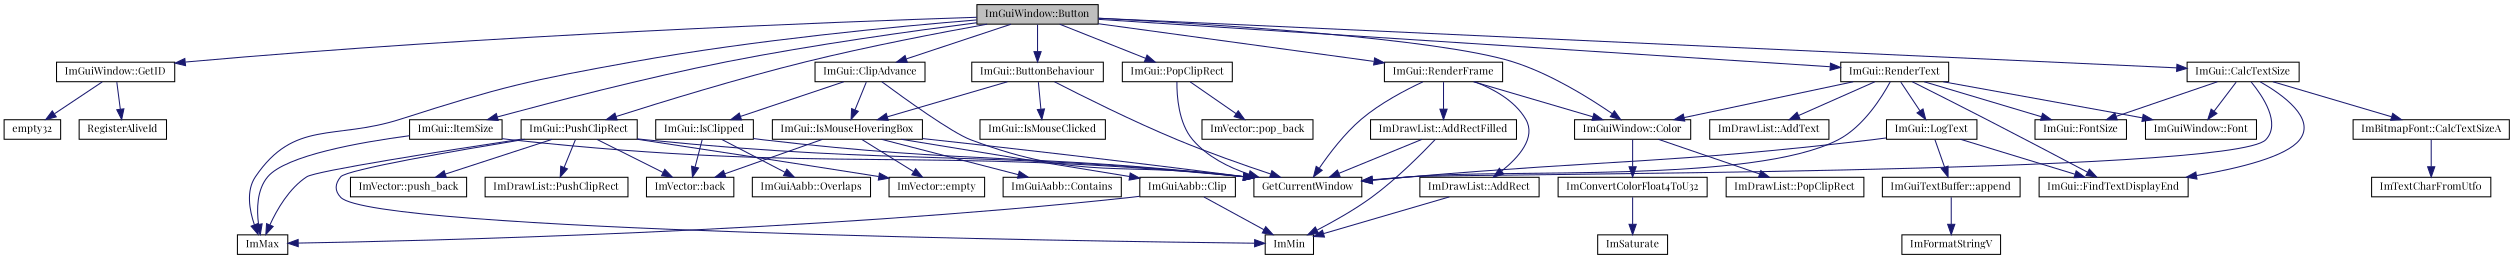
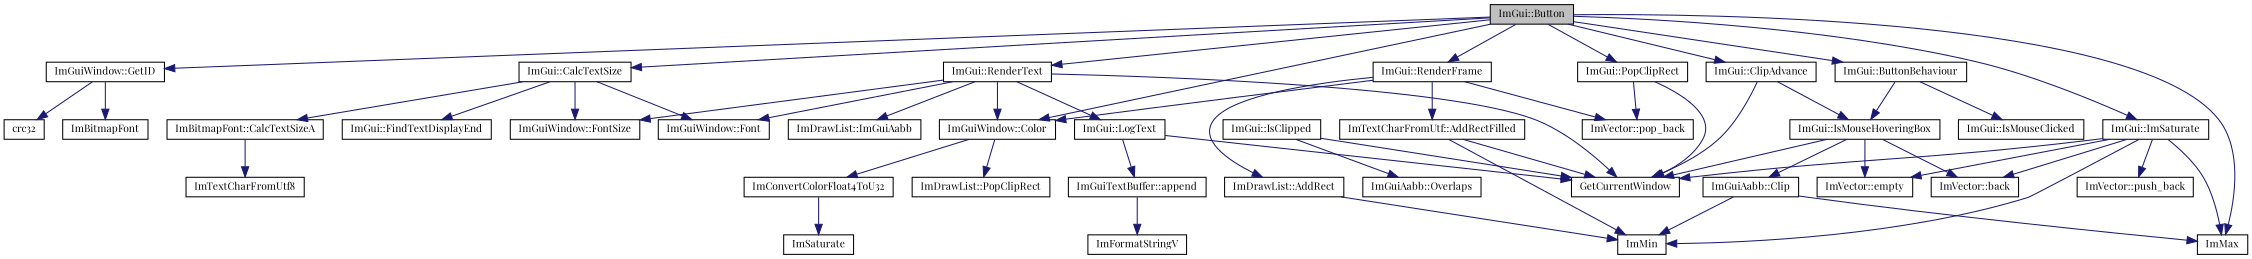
(1038, 14) -> (1532, 14)
(792, 99) -> none
(1364, 117) -> (1530, 99)
(2000, 127) -> none
(32, 130) -> (24, 130)
(123, 130) -> (105, 130)
(456, 130) -> none
(579, 130) -> (2156, 130)
(1444, 130) -> (1432, 130)
(1769, 130) -> (855, 130)
(2081, 130) -> (575, 130)
(1161, 133) -> none
(699, 153) -> none
(2018, 157) -> none
(1852, 170) -> none
(557, 187) -> none
(1062, 187) -> none
(2431, 187) -> (245, 187)
